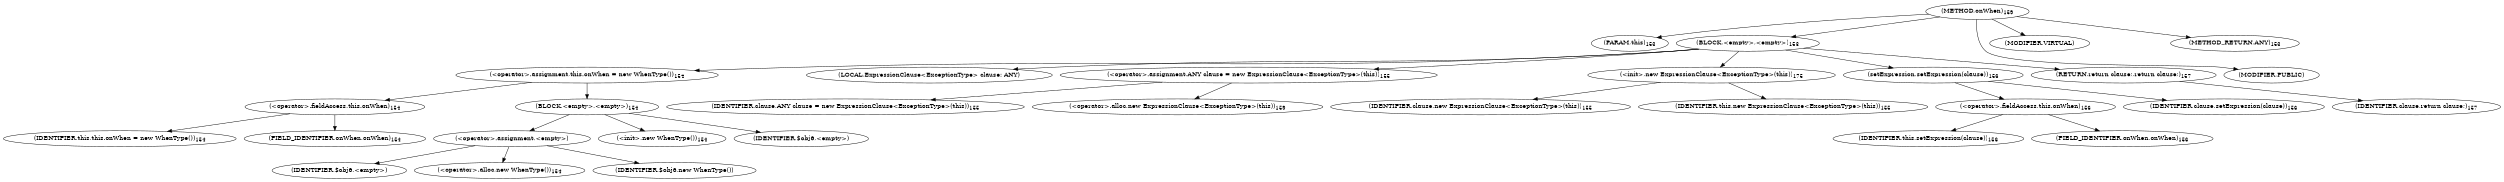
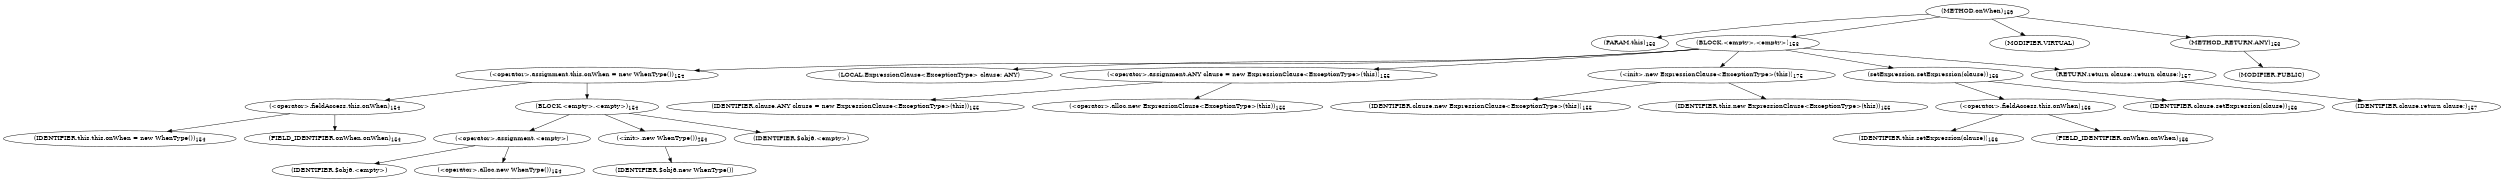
(2092, 64) -> (2252, 58)
(1281, 106) -> (1281, 106)
(703, 138) -> (703, 138)
(591, 154) -> (668, 153)
